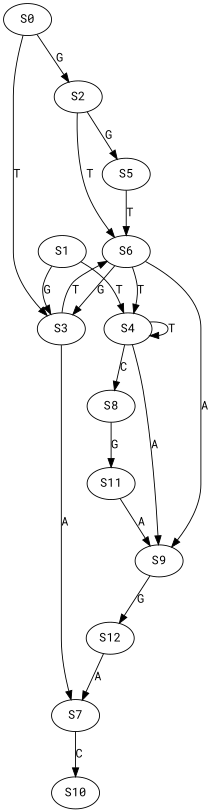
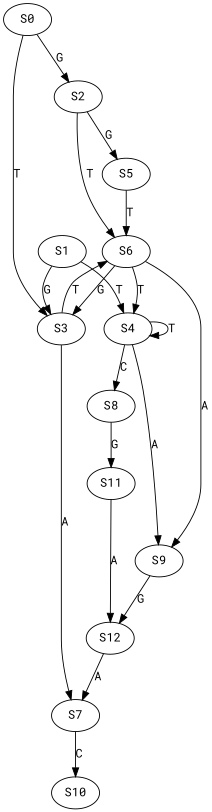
(133, 518) -> (111, 556)
